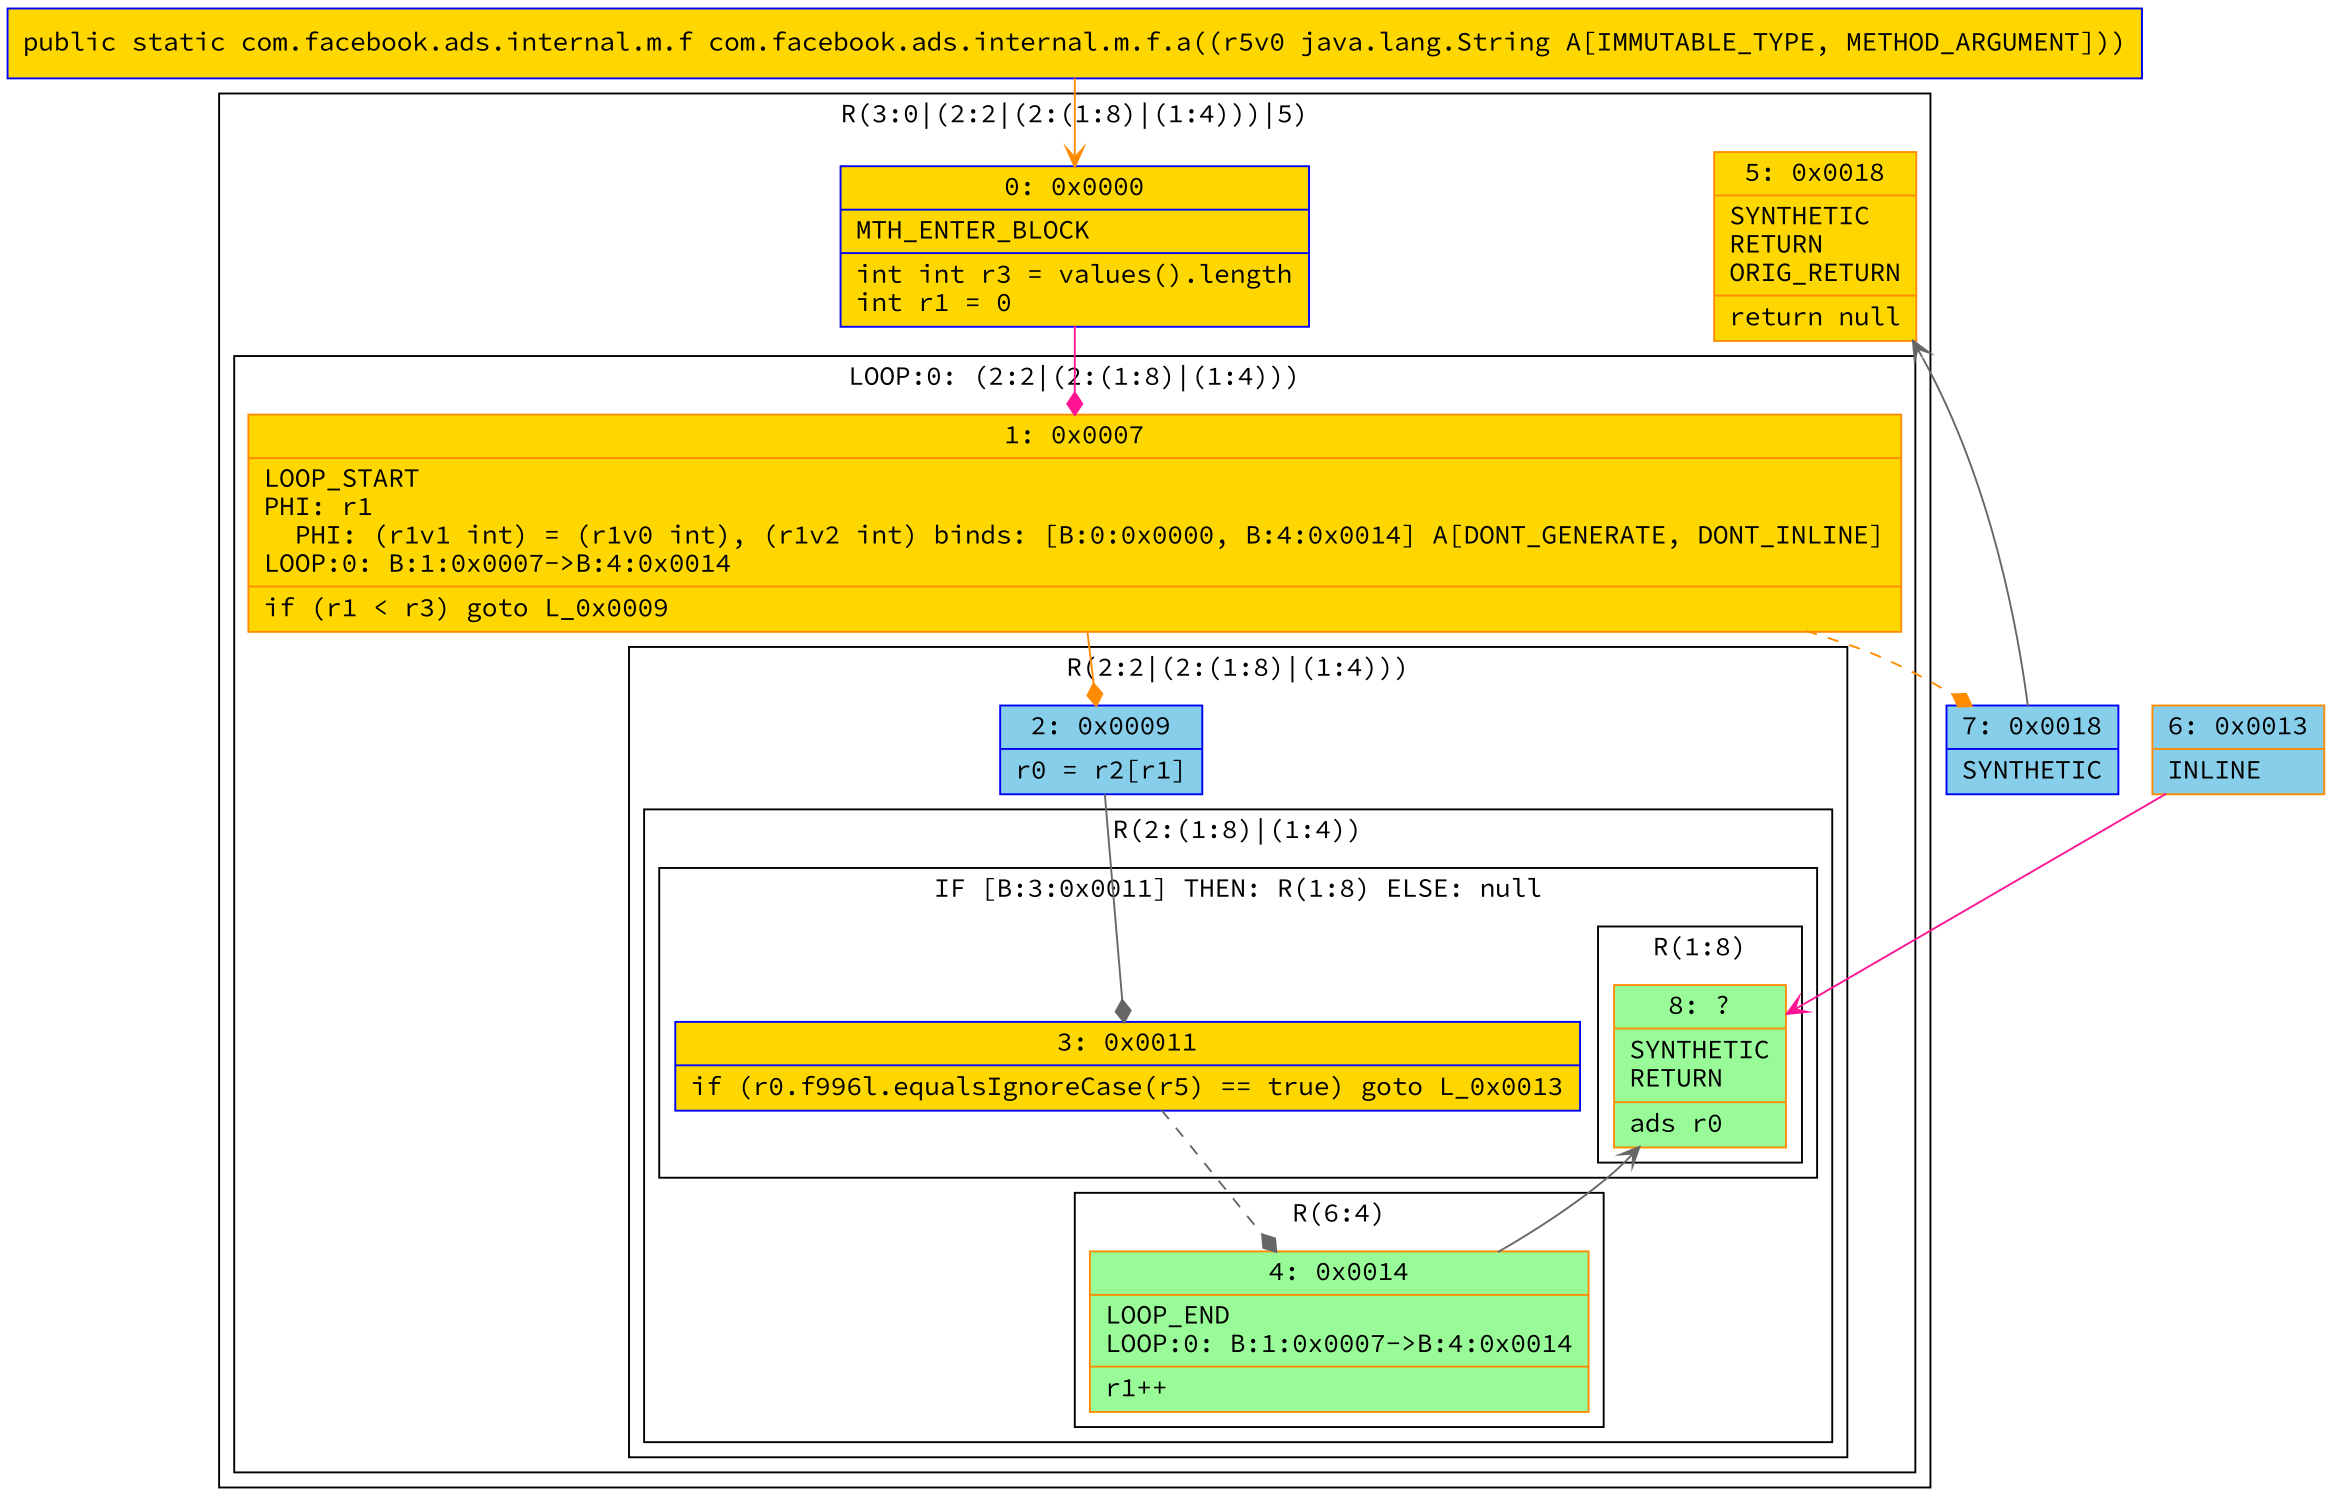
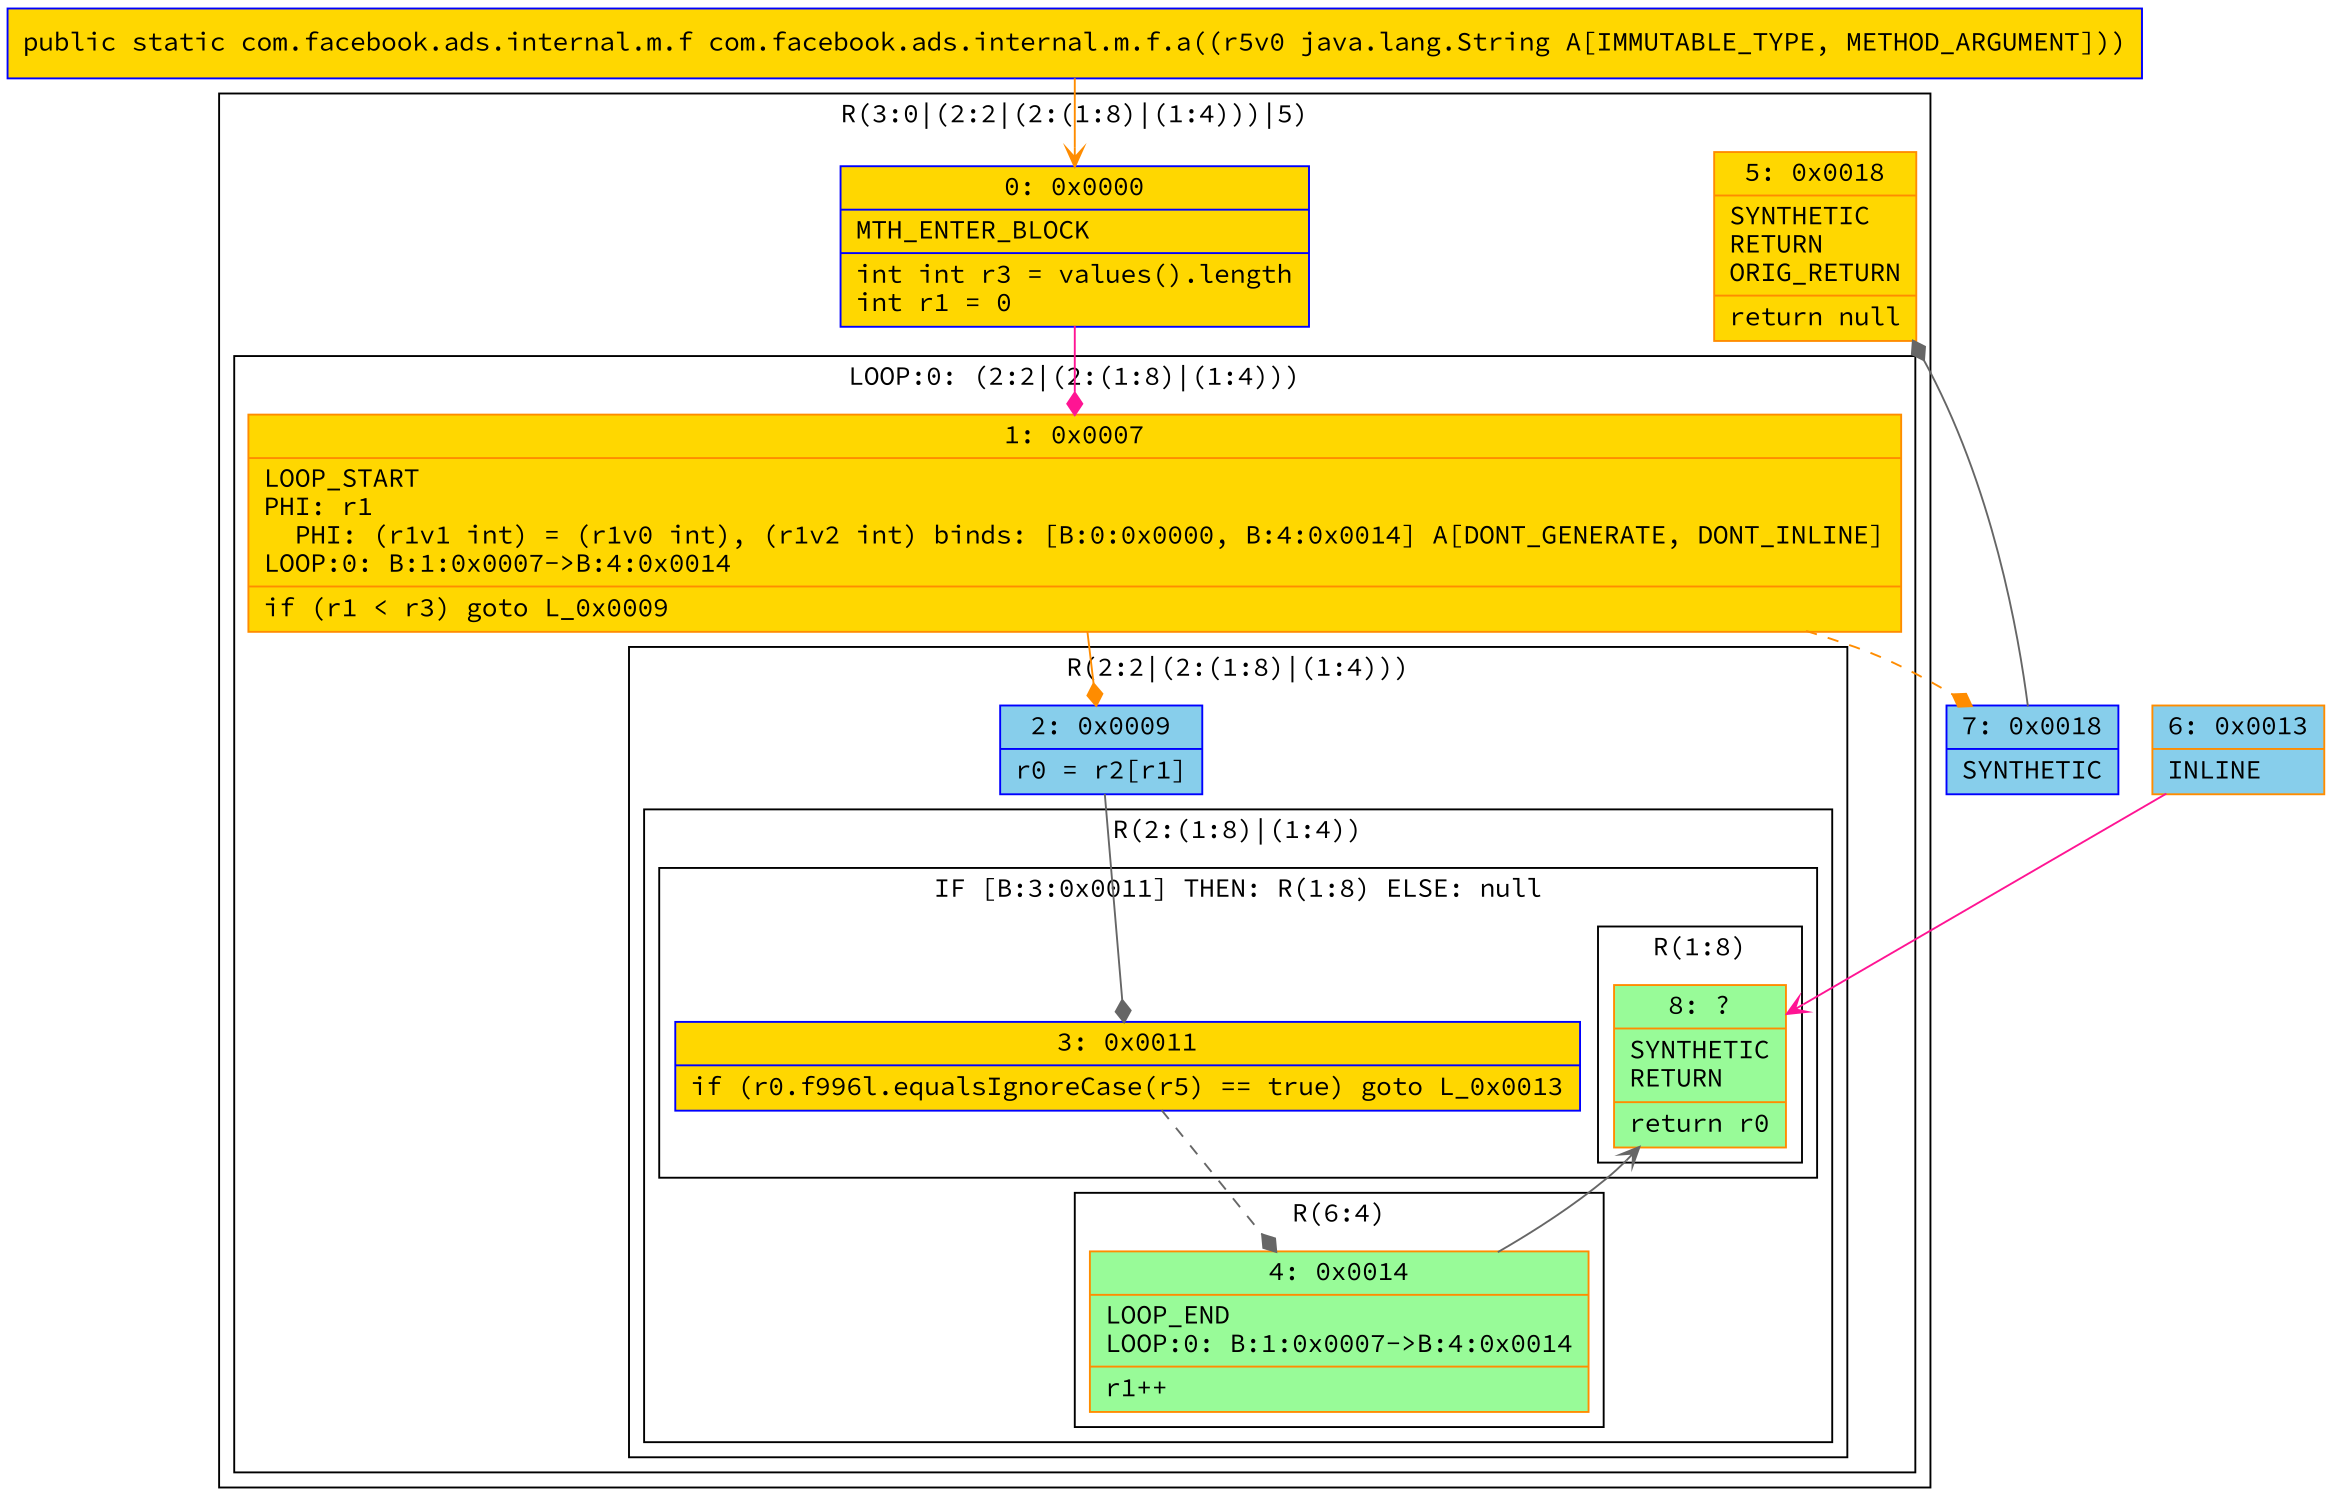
(1991, 527) -> (1991, 527)
(1676, 1124) -> (1700, 1124)
